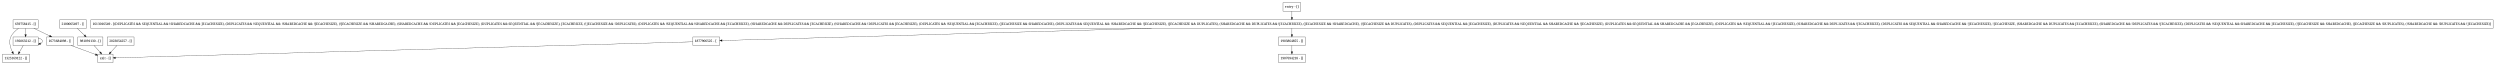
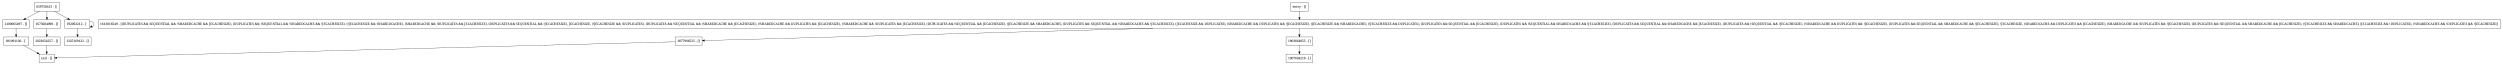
(10, 39) -> (33, 15)
(83, 50) -> (47, 31)
